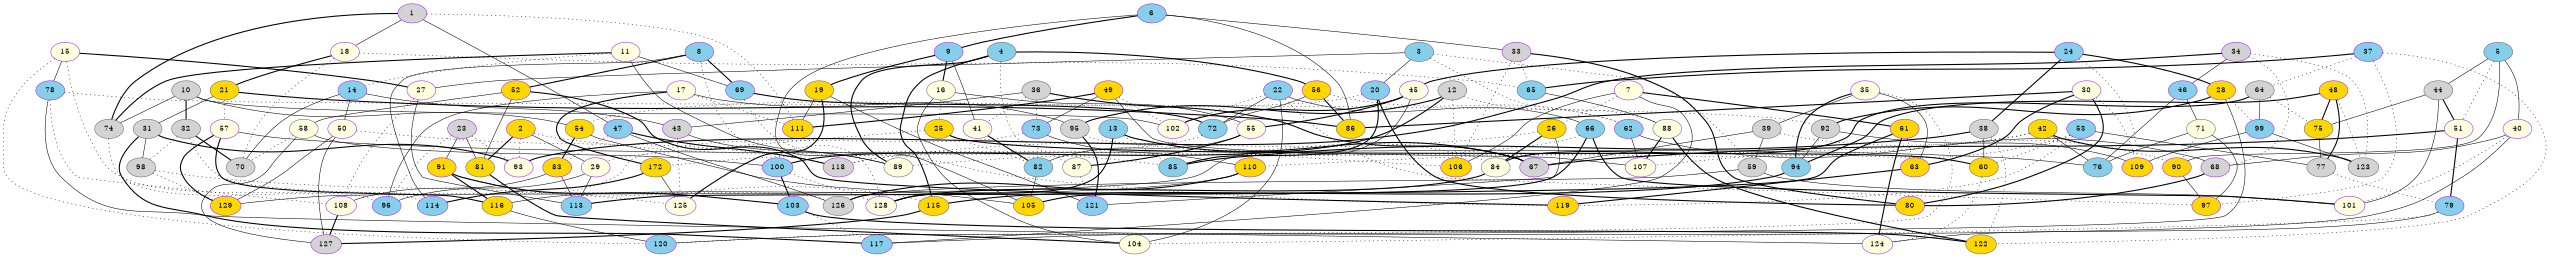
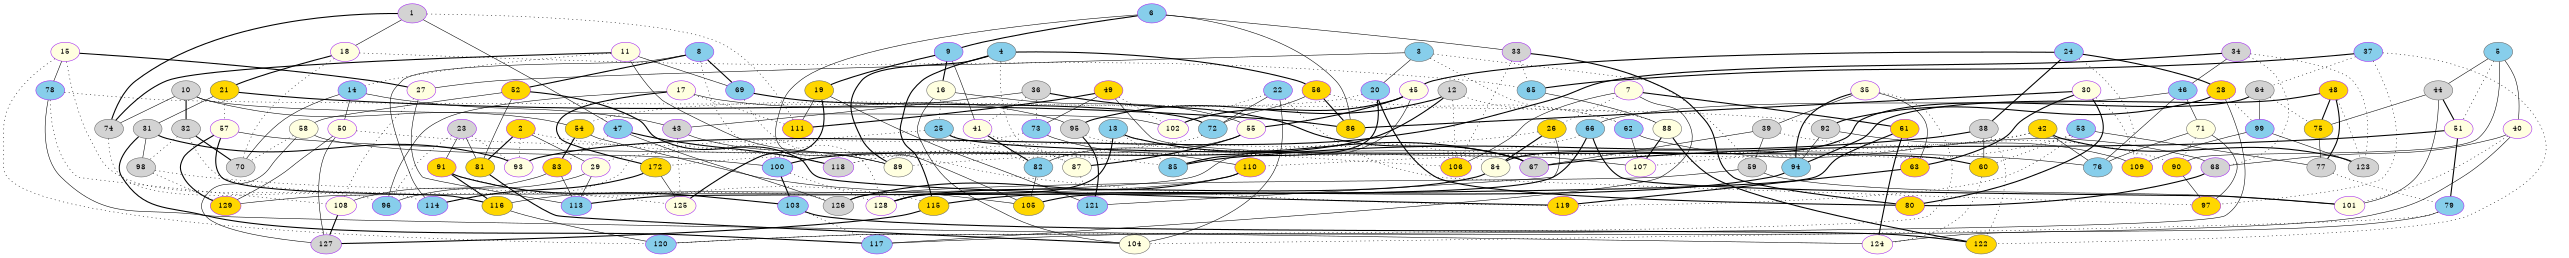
(1412, 111) -> (1884, 103)
(939, 129) -> (939, 129)
none -> (1028, 148)
